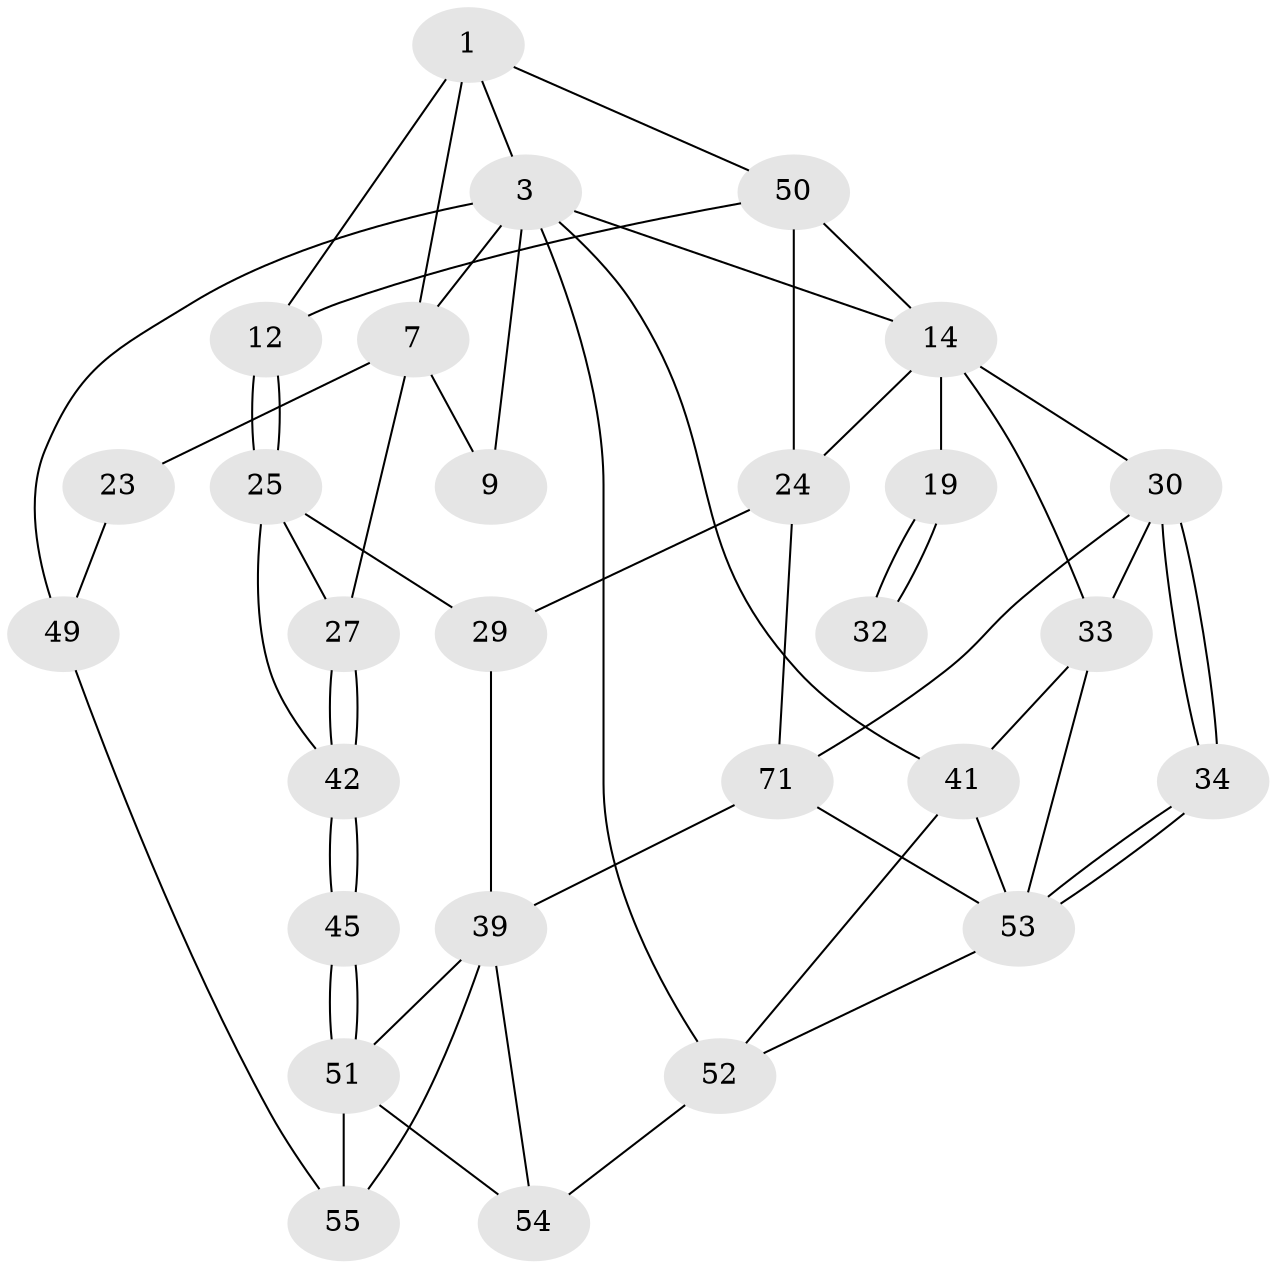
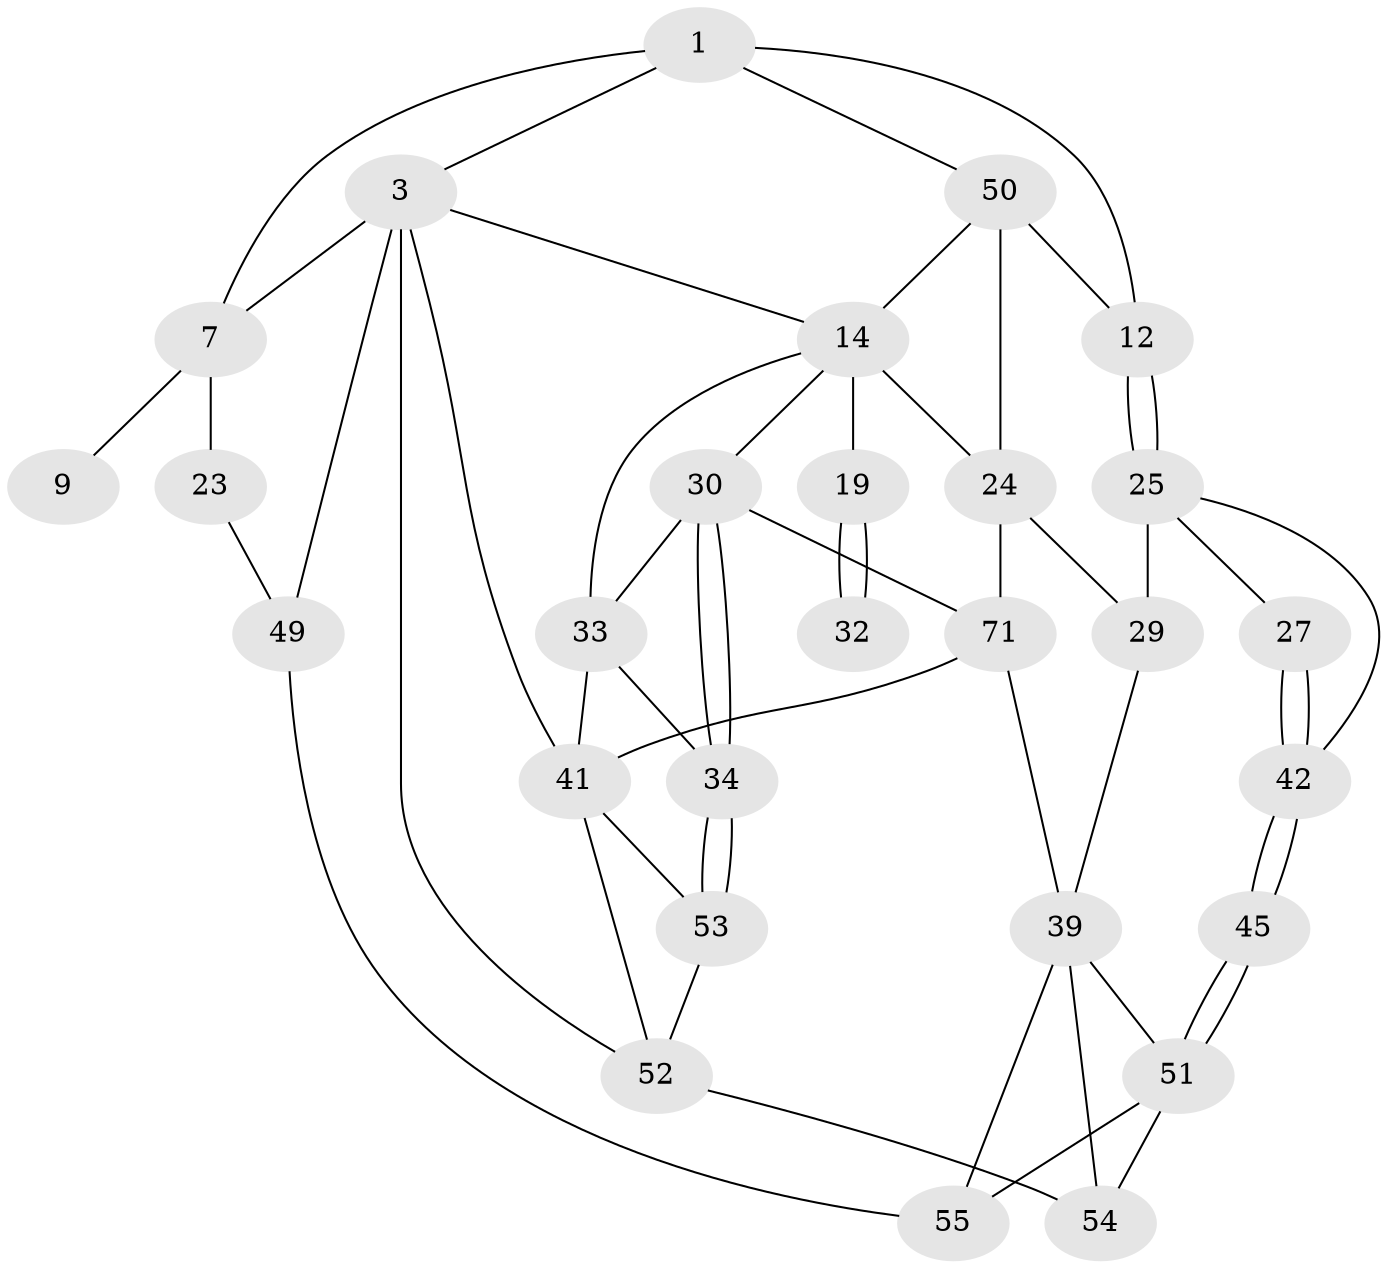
(508, 340) -> none
(378, 487) -> none
(1058, 782) -> (657, 708)
(890, 850) -> (788, 708)
